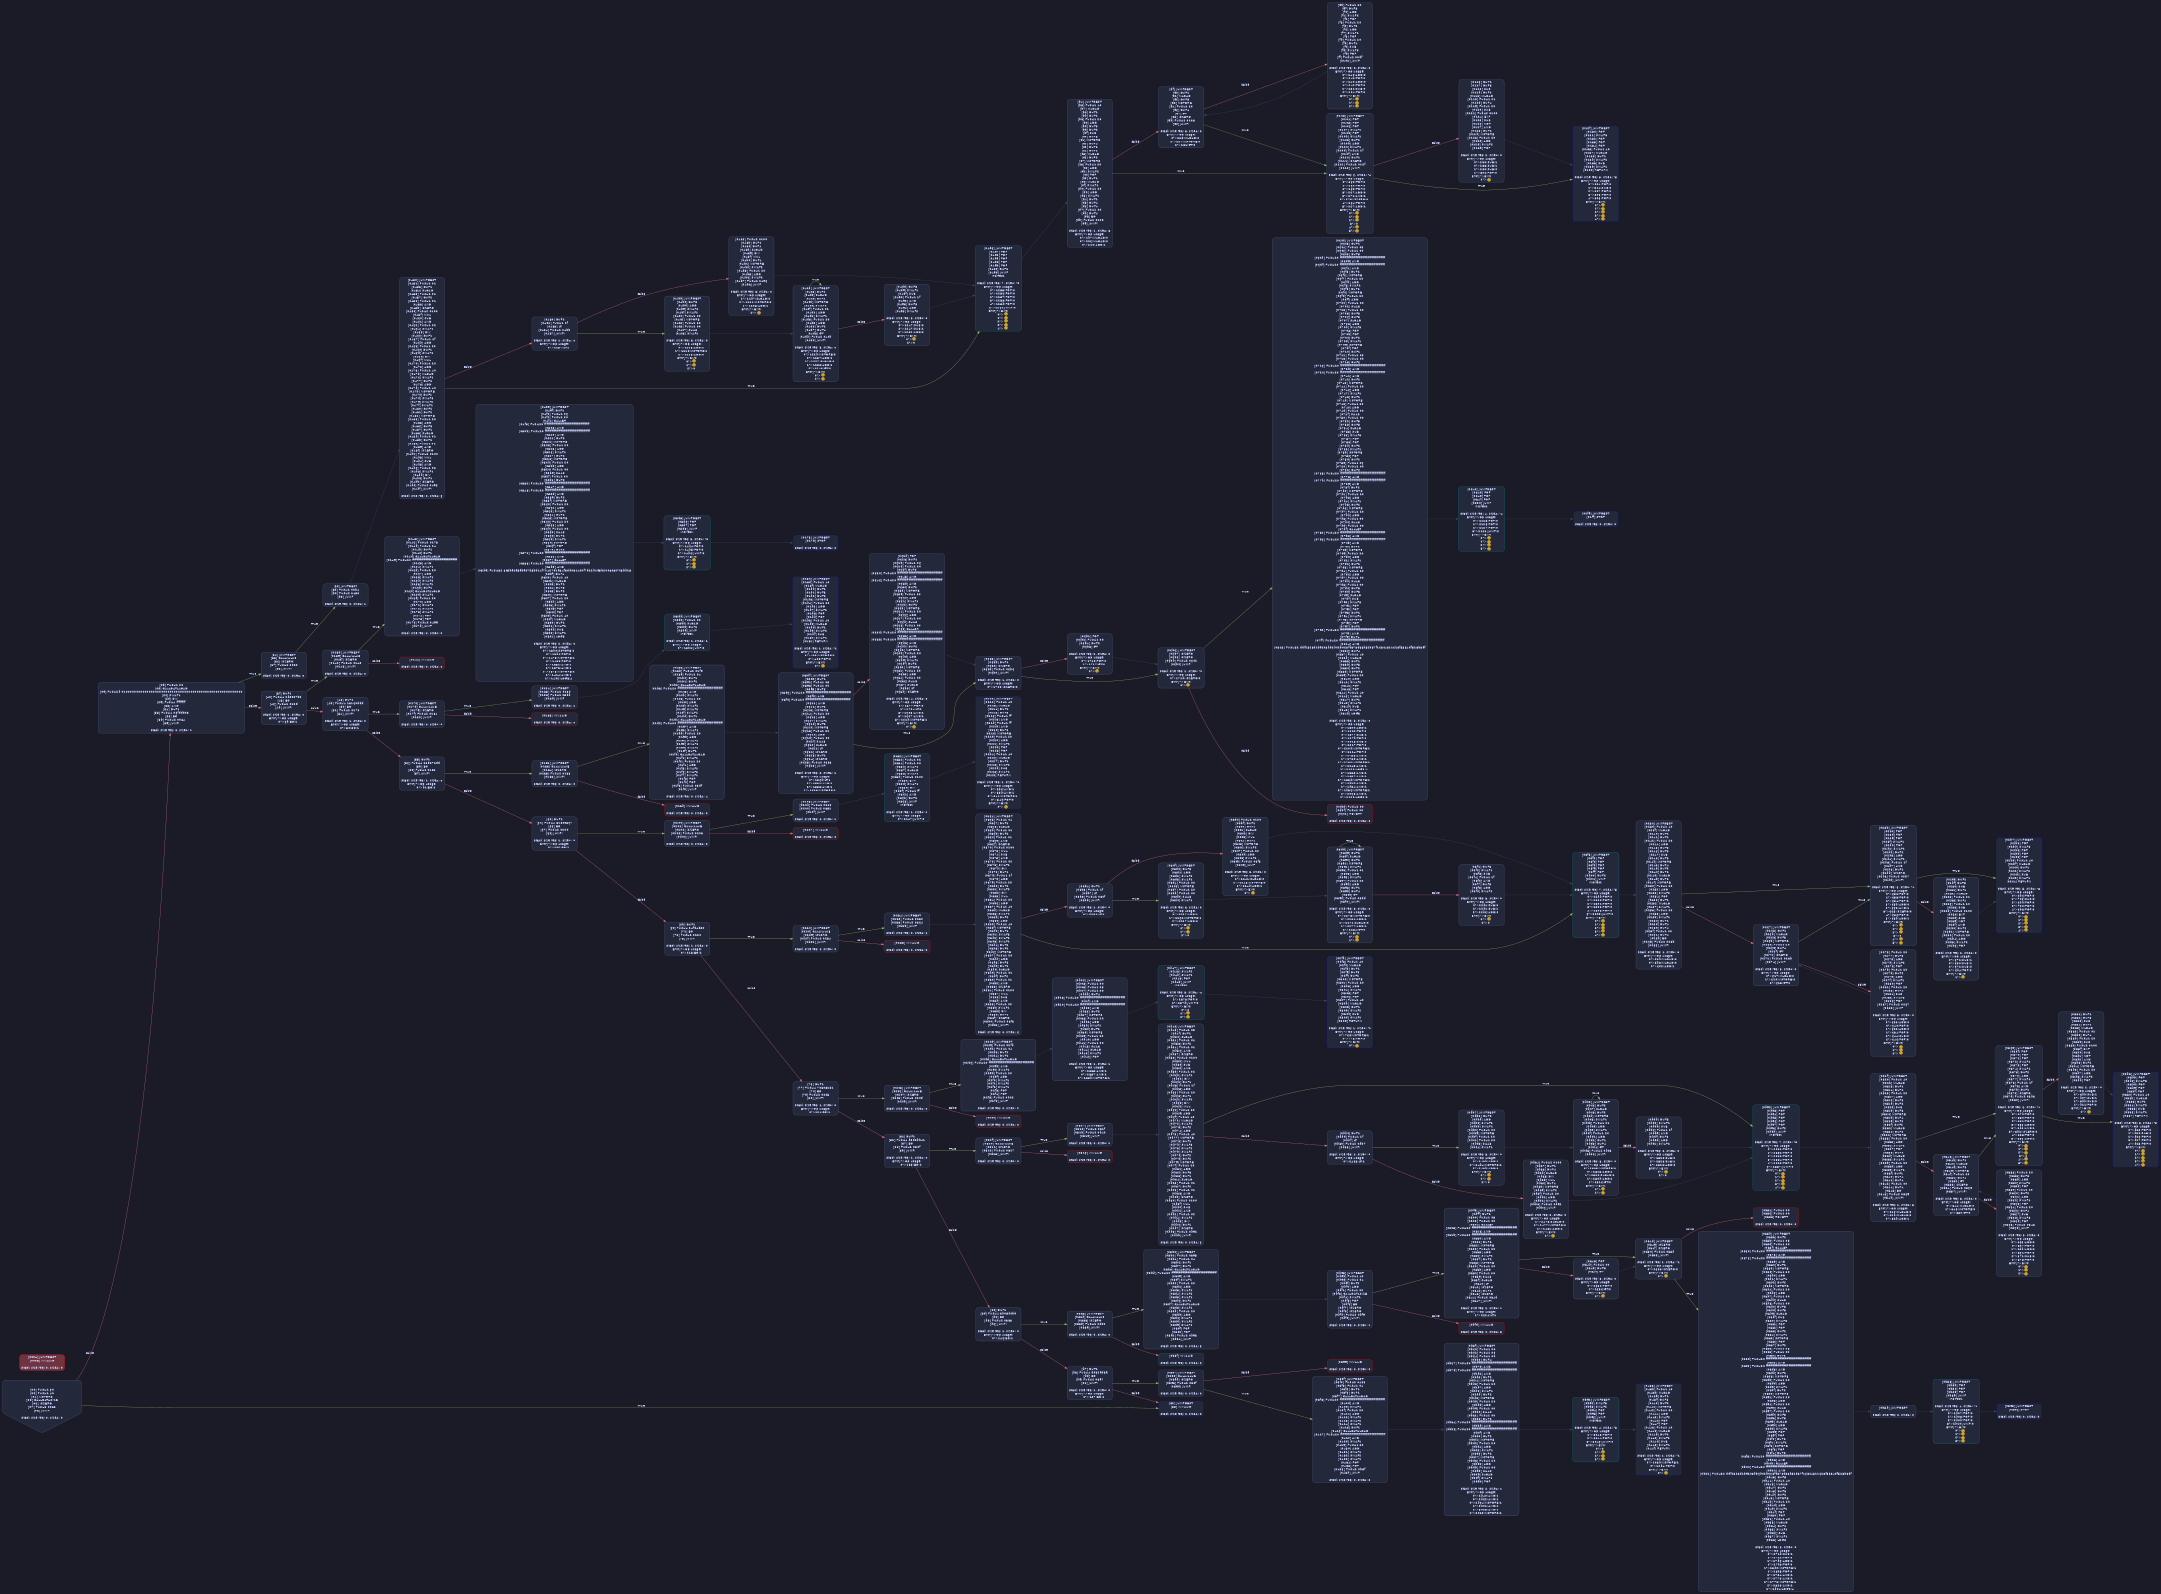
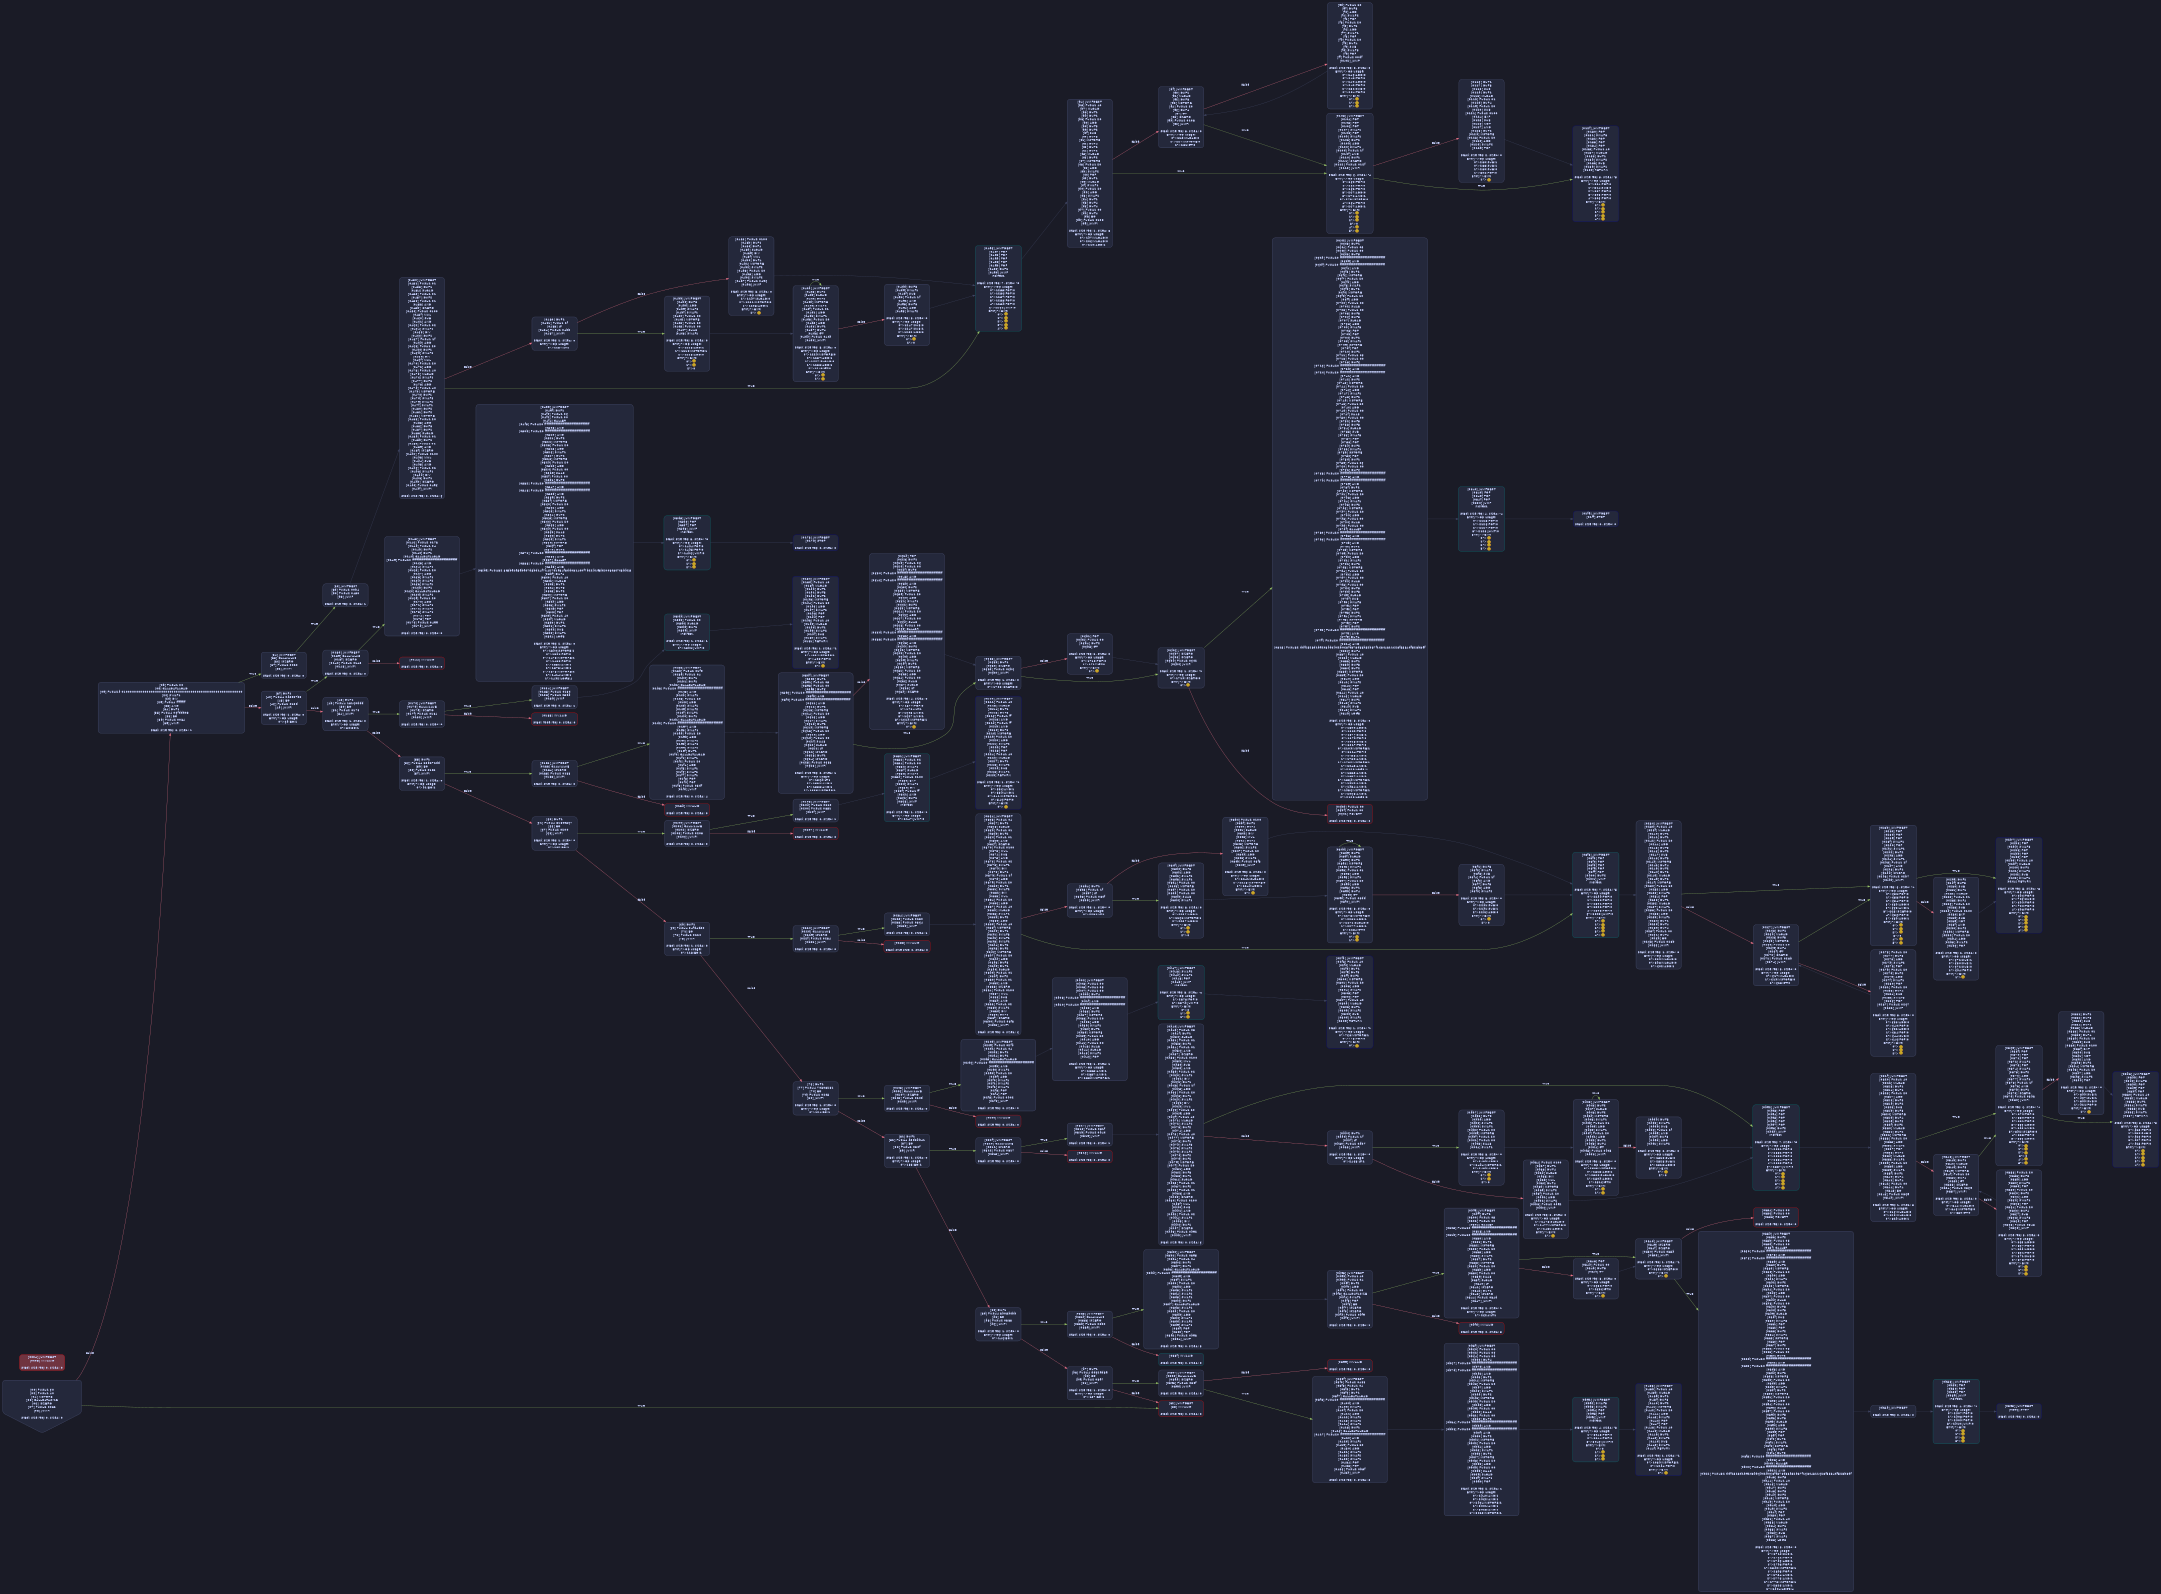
(555, 719) -> (555, 719)
(907, 946) -> (907, 946)
(1181, 1409) -> (1181, 1409)
